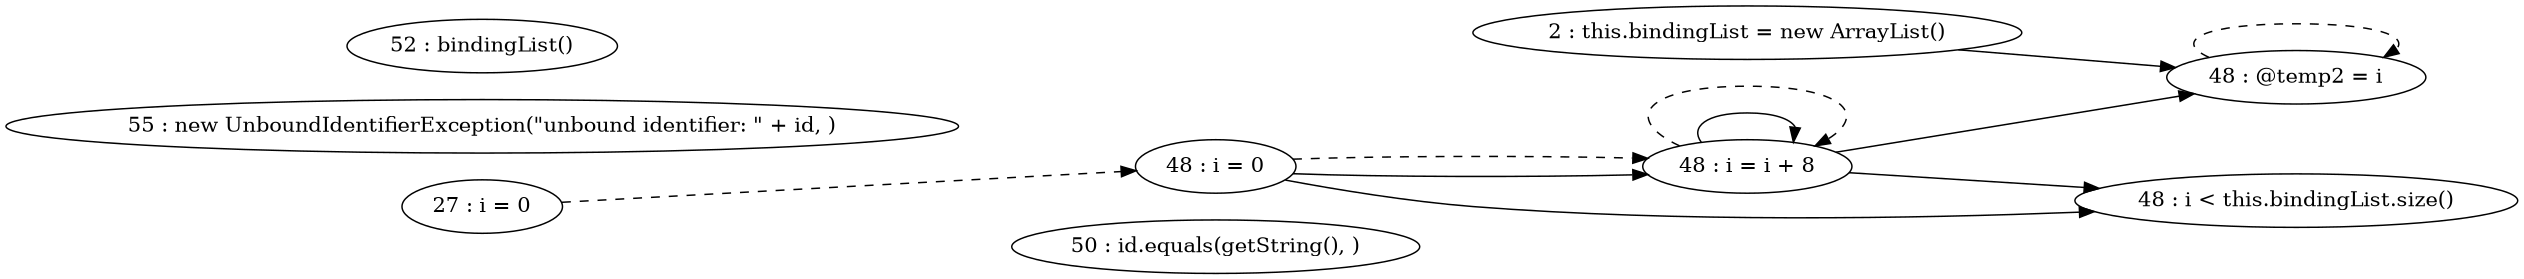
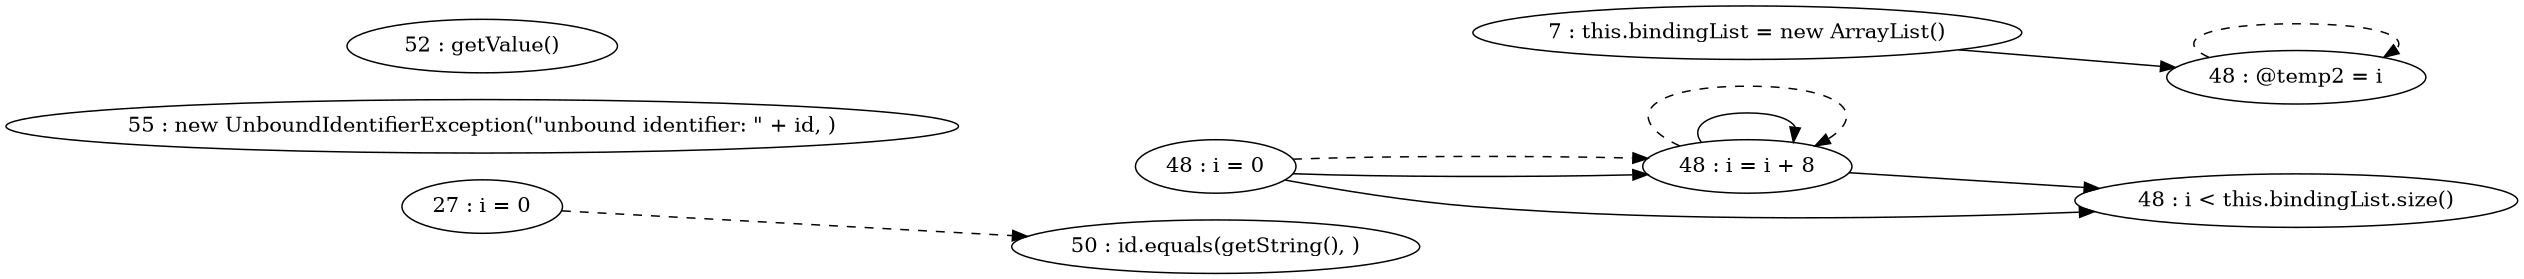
(1747, 33) -> (1747, 33)
(482, 46) -> (482, 46)
(2008, 124) -> none
(842, 187) -> (787, 223)
